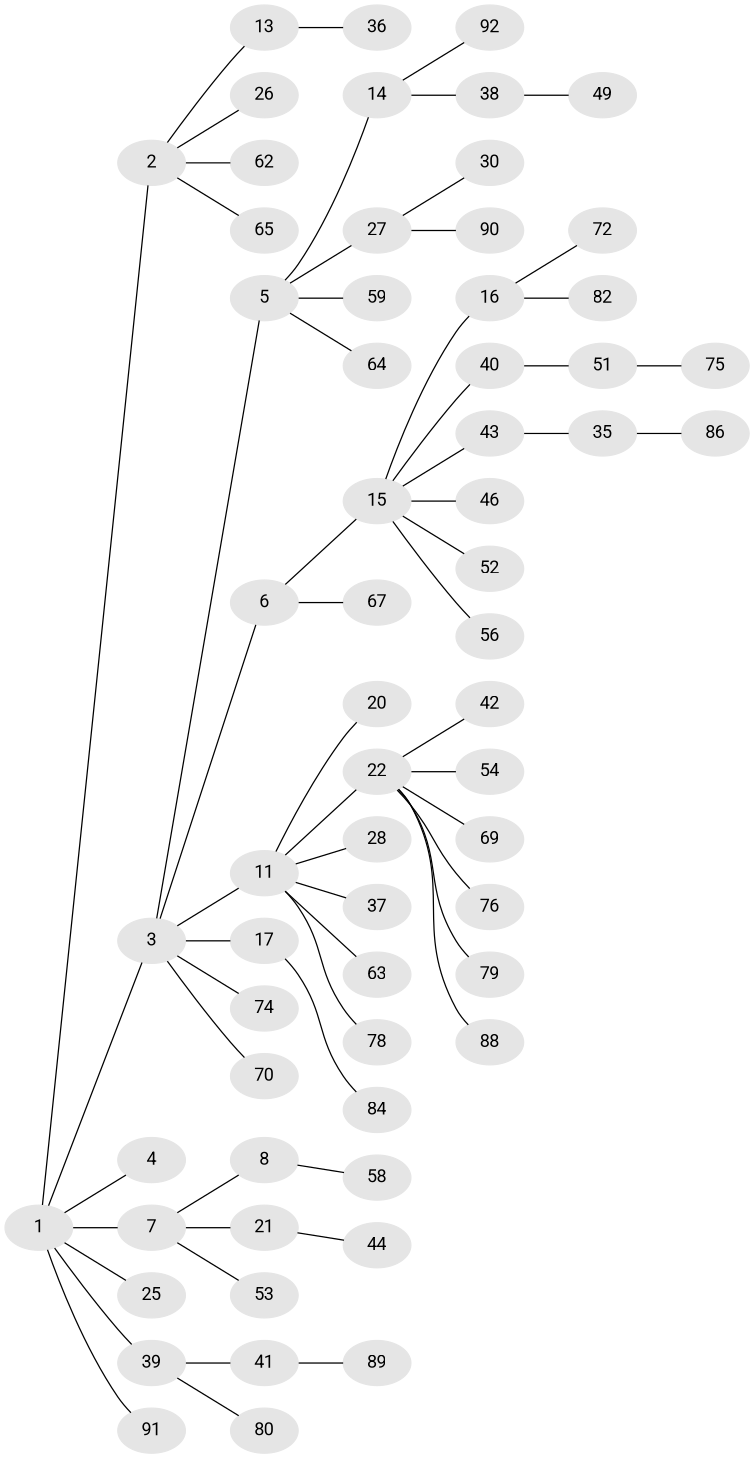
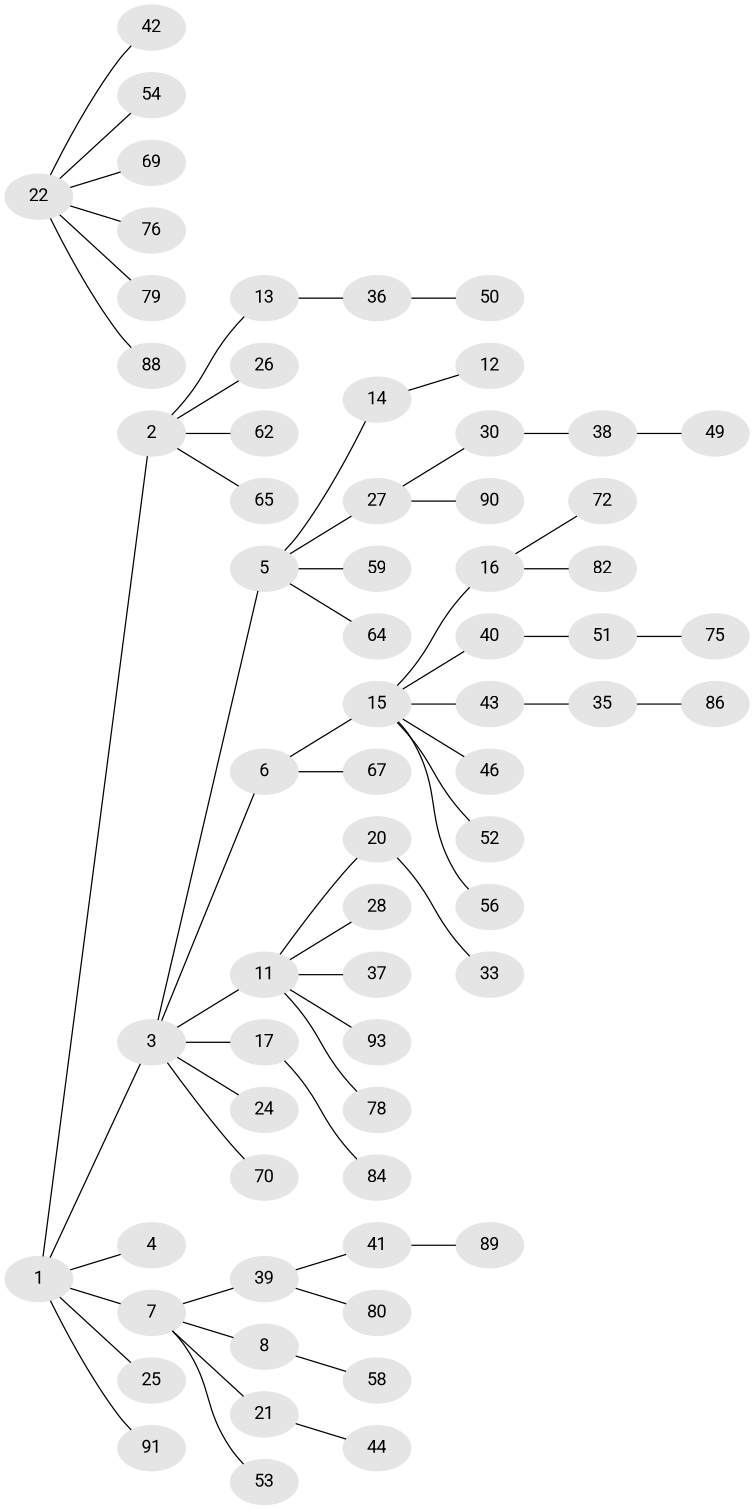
(490, 28) -> (490, 366)
(434, 95) -> (546, 433)
none -> (490, 298)
(321, 822) -> none
(377, 975) -> (377, 1042)
none -> (490, 975)
(264, 1008) -> (264, 1110)
(92, 1297) -> (208, 1296)
